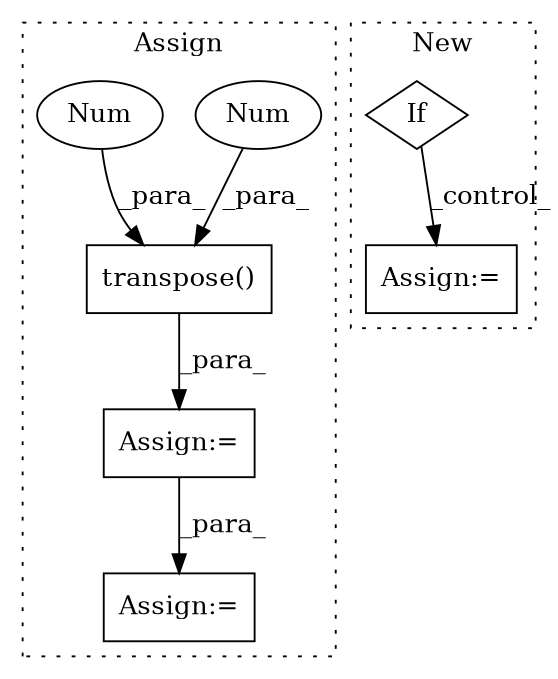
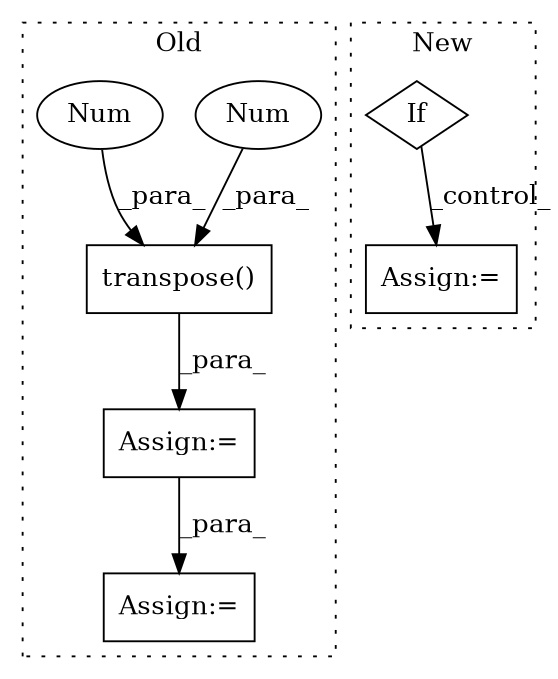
(179, 44) -> (179, 44)
